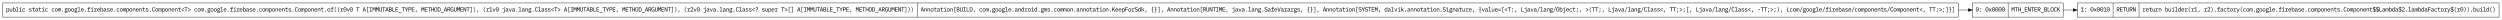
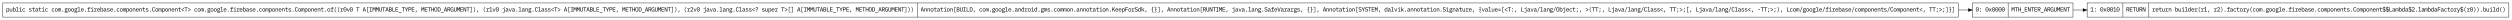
(2036, 10) -> (2041, 10)
